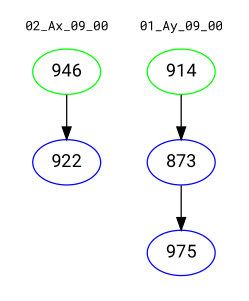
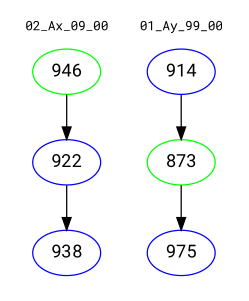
(182, 27) -> (182, 27)
(181, 72) -> (181, 72)
(181, 162) -> (181, 162)
none -> (67, 253)
